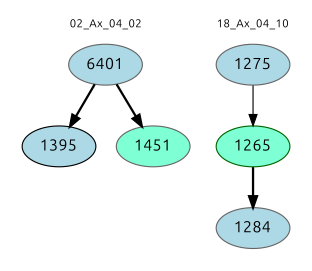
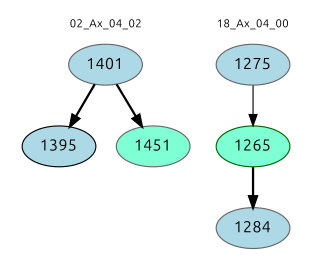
(253, 24) -> (253, 24)
(106, 65) -> (106, 65)
